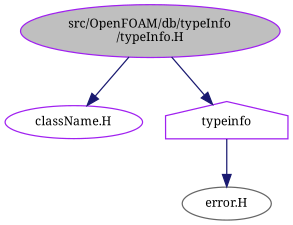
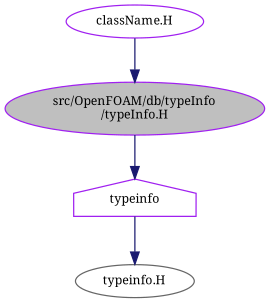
(112, 76) -> (135, 54)
(227, 204) -> (135, 281)
